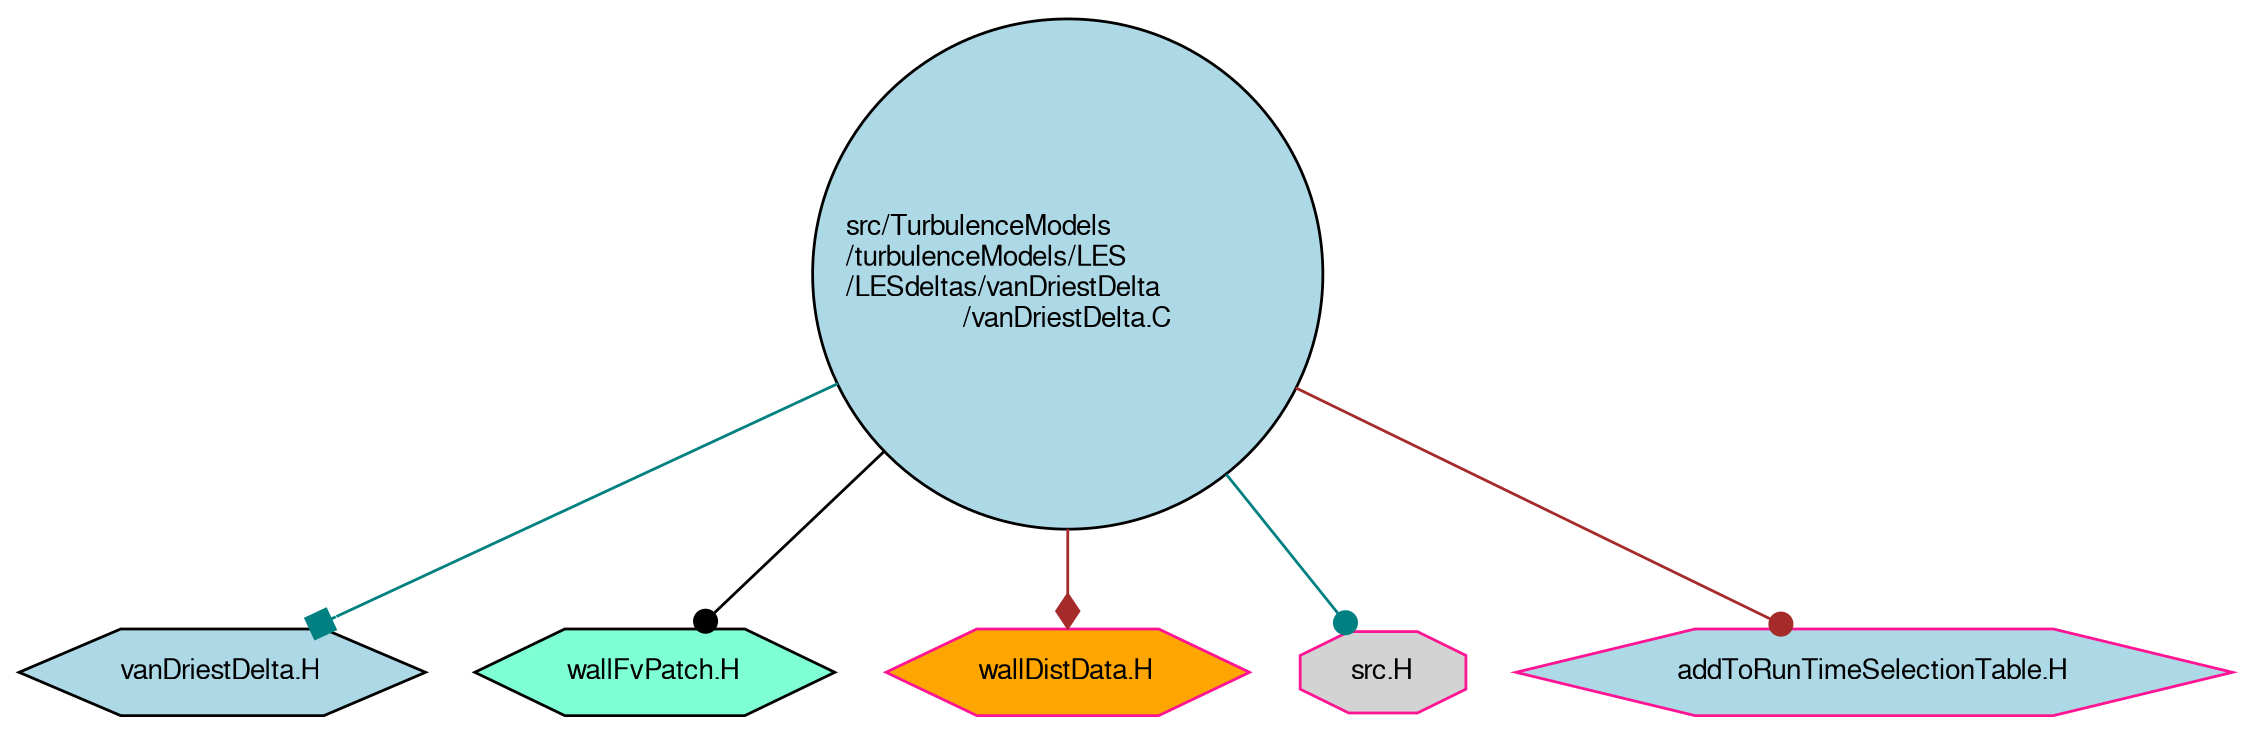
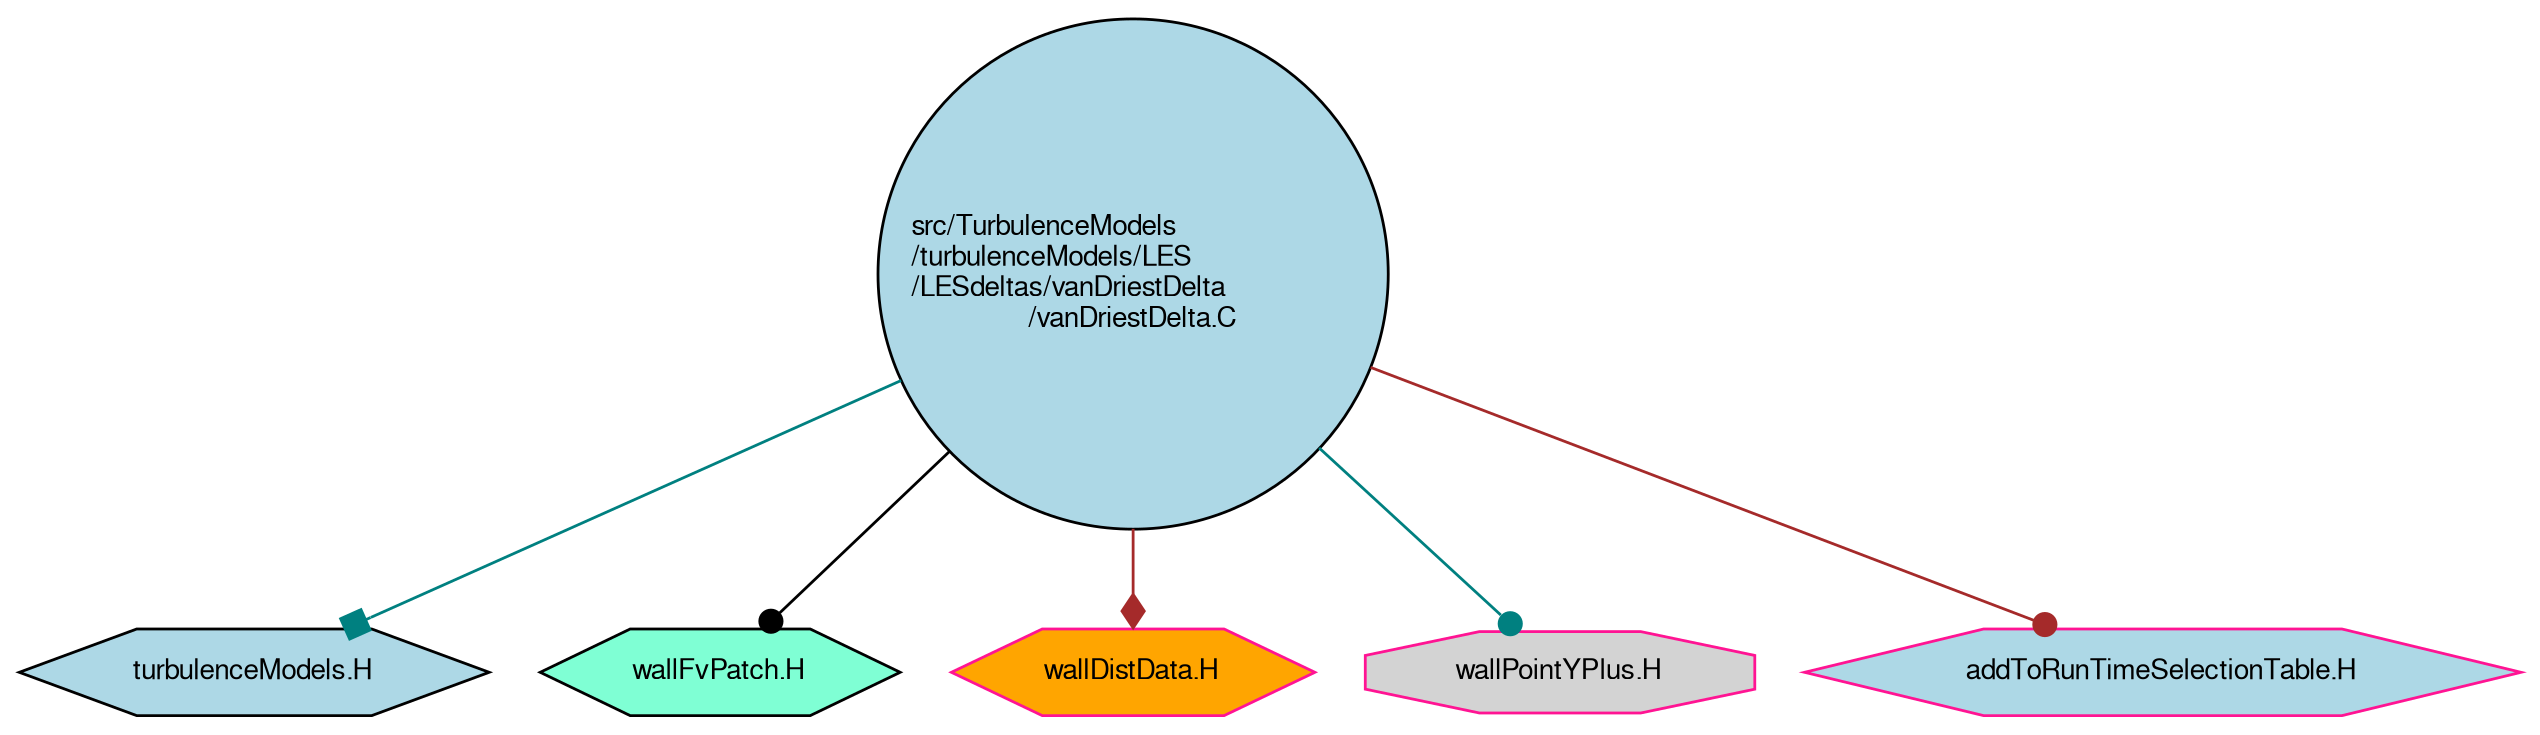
(222, 672) -> (254, 672)
(1383, 672) -> (1560, 672)
